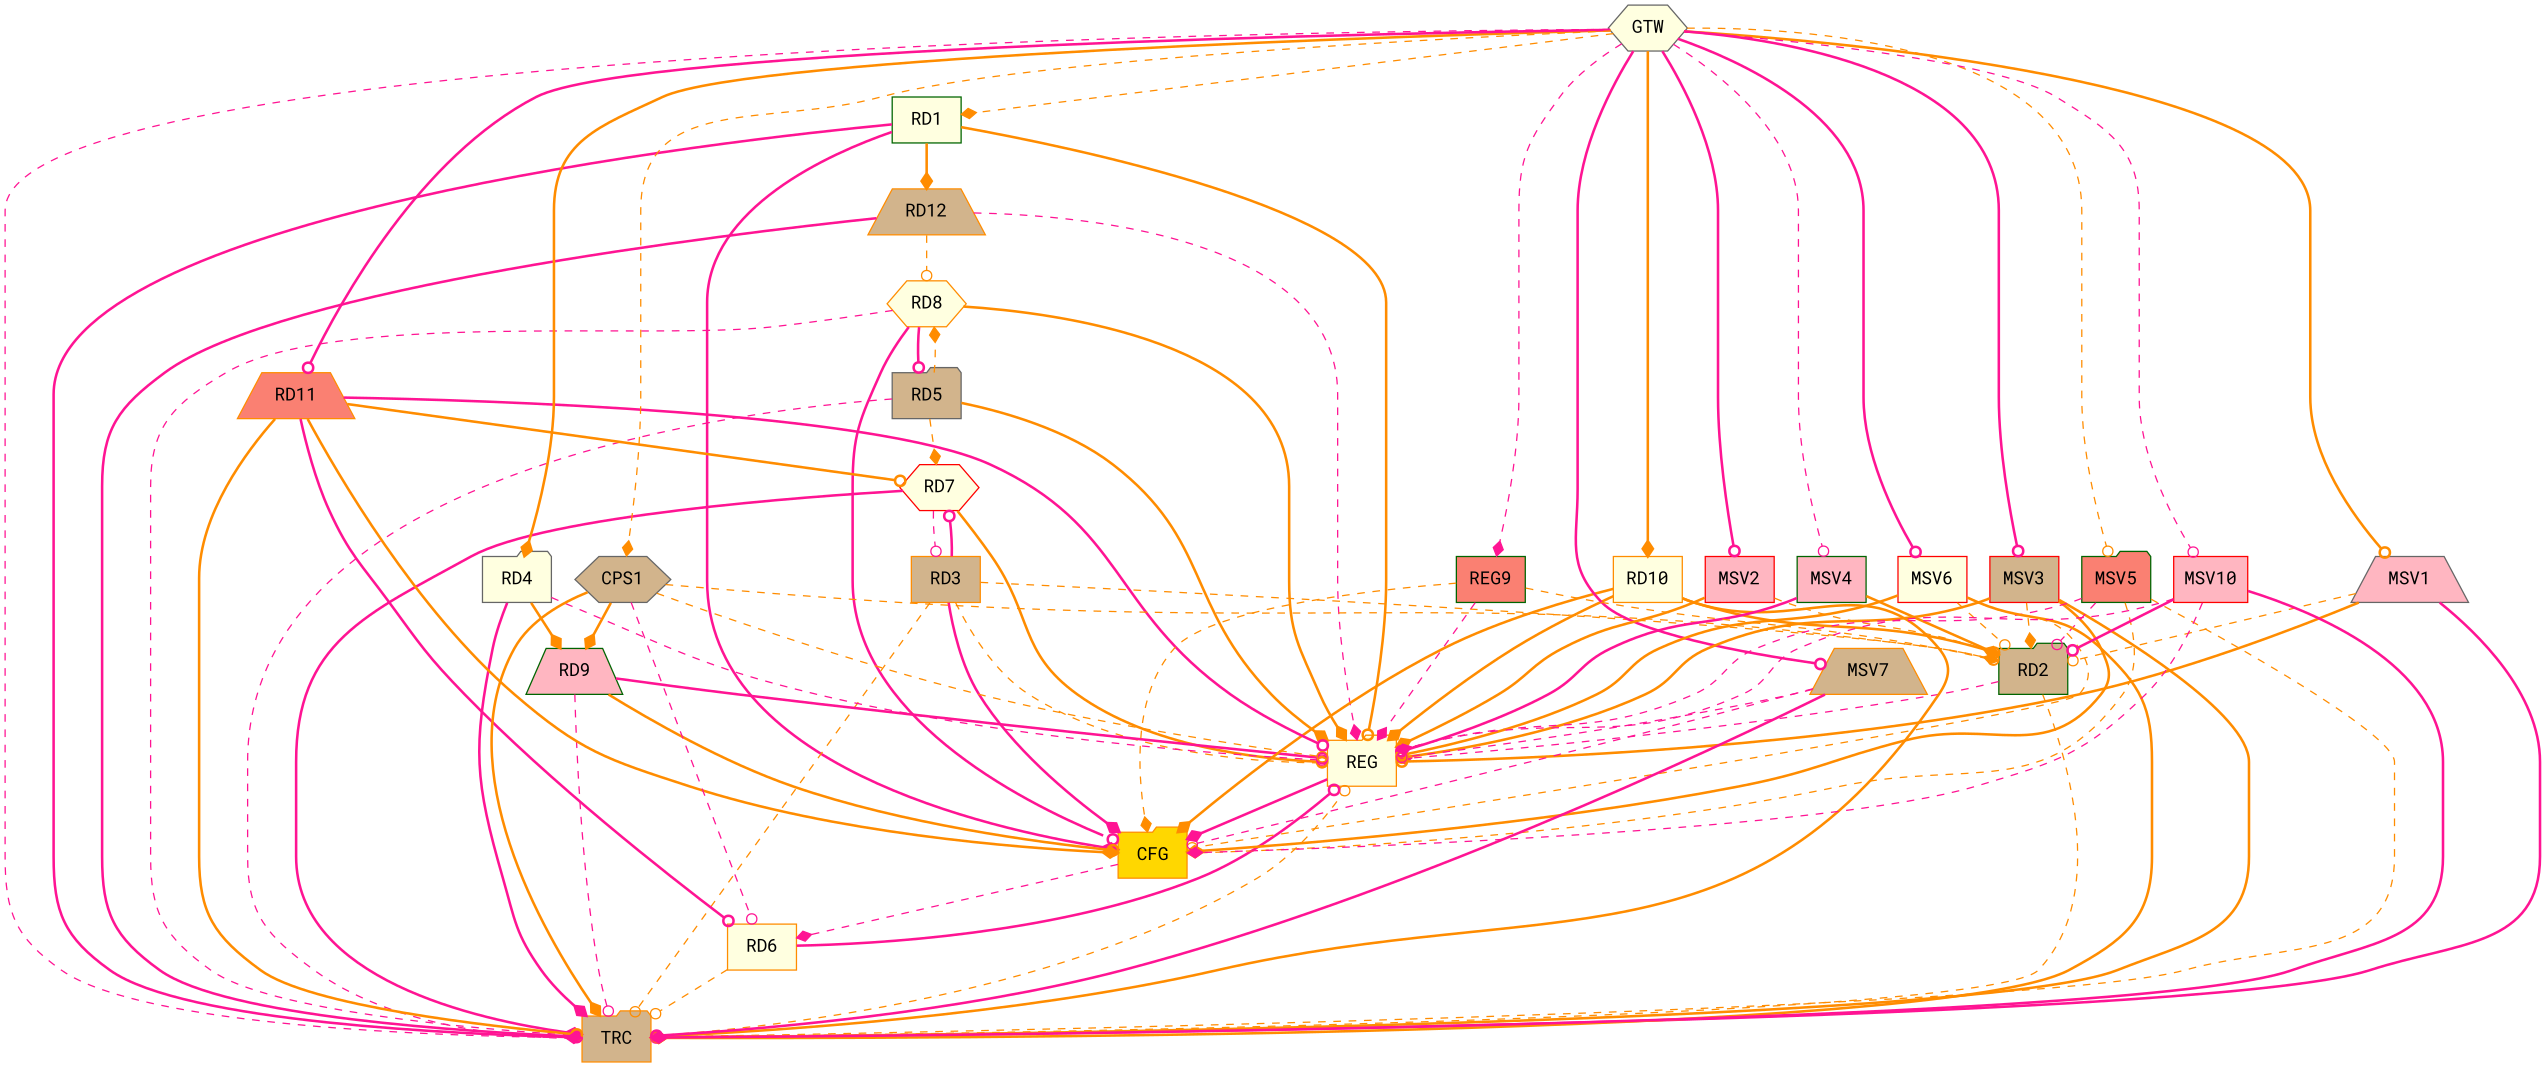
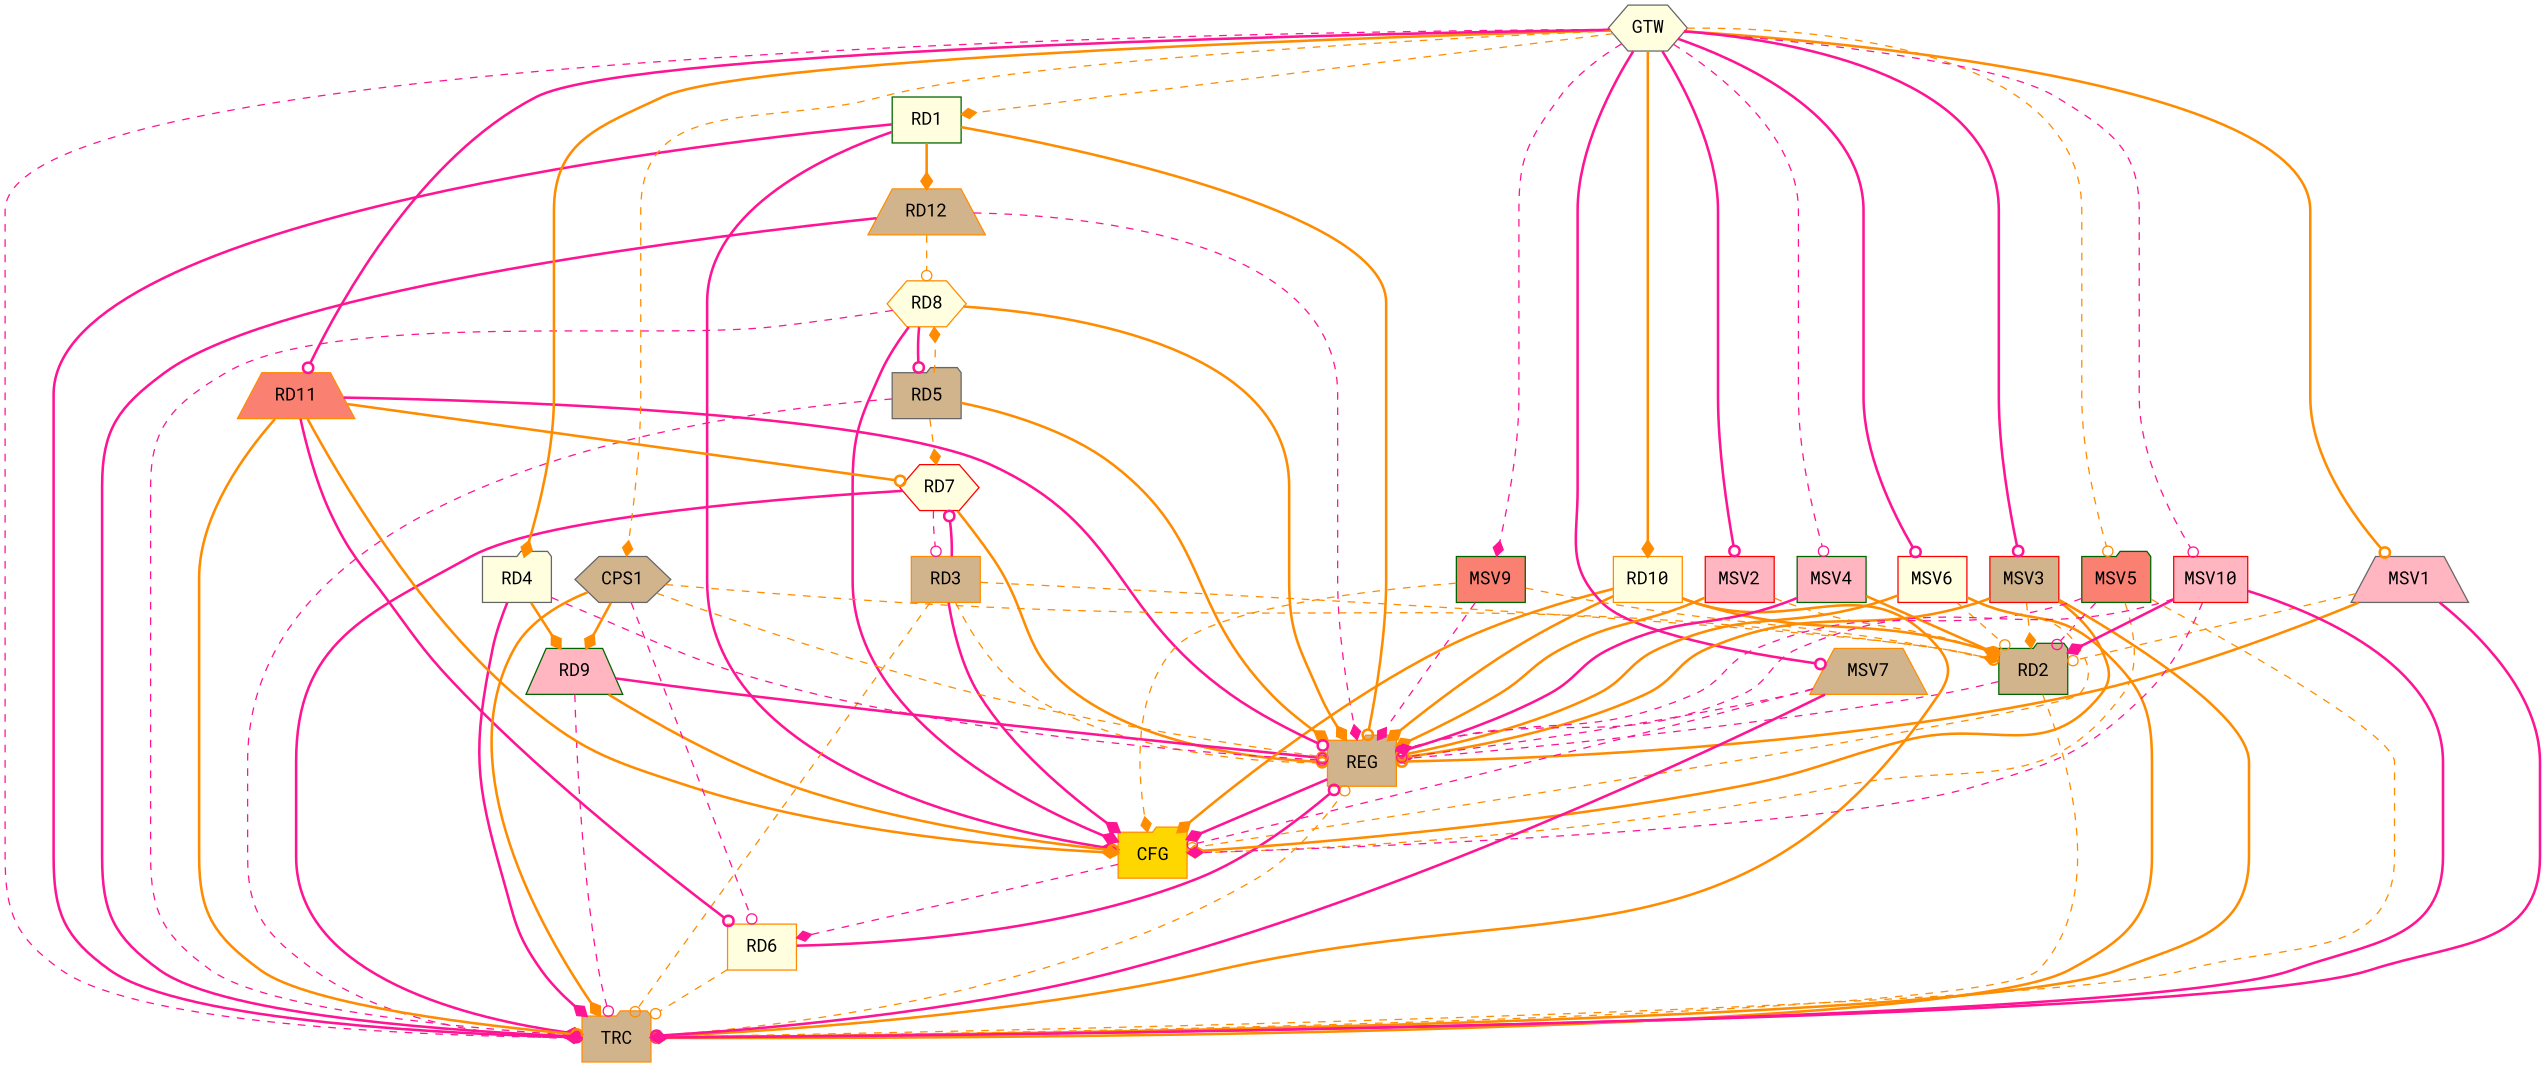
(1491, 579) -> (1491, 579)
(2123, 625) -> (2123, 625)
(863, 635) -> (863, 635)
(1362, 763) -> (1362, 763)
